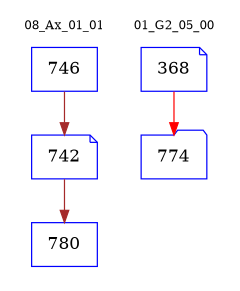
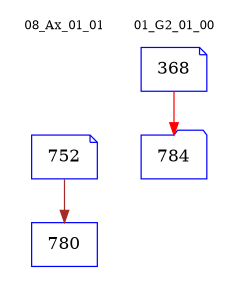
(175, 26) -> (175, 26)
(64, 69) -> none
(64, 157) -> (64, 157)
(174, 157) -> (174, 157)
